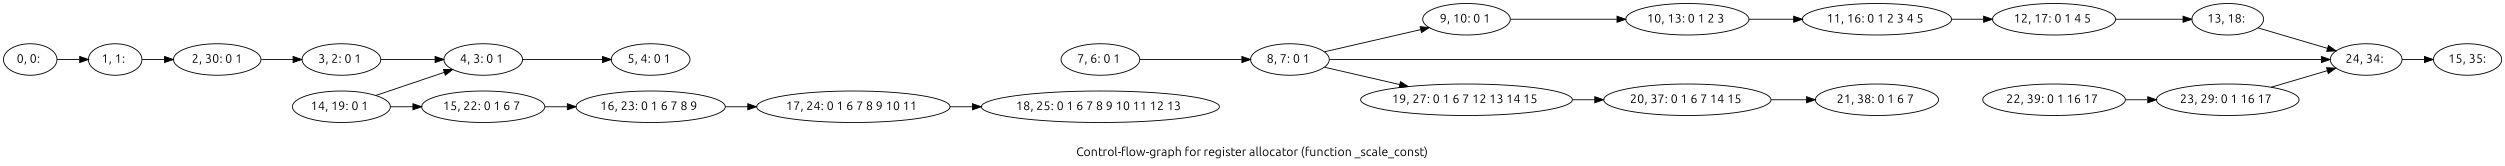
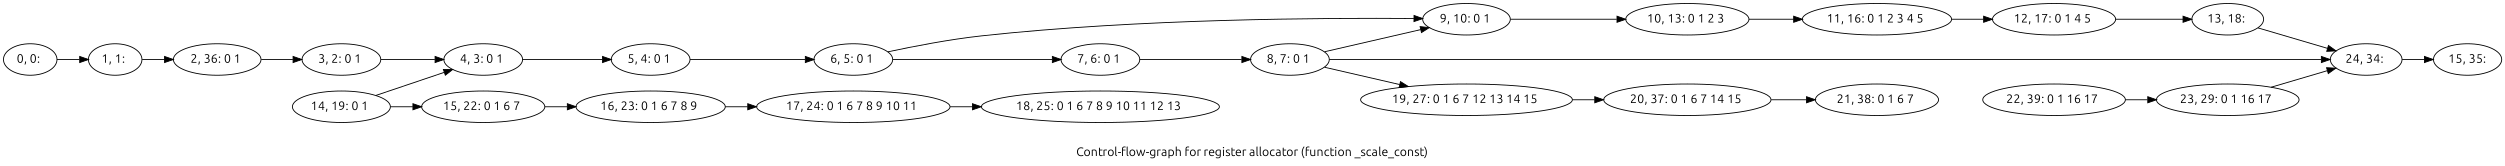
(217, 60) -> (217, 60)
none -> (853, 60)
